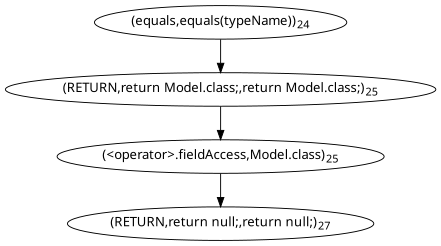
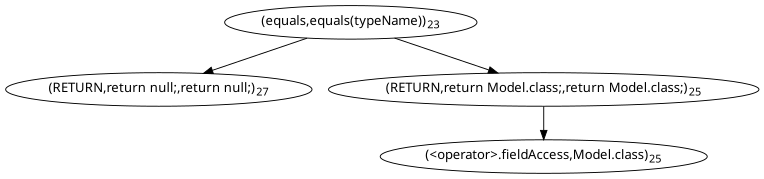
(304, 21) -> (434, 21)
(221, 186) -> (260, 54)
